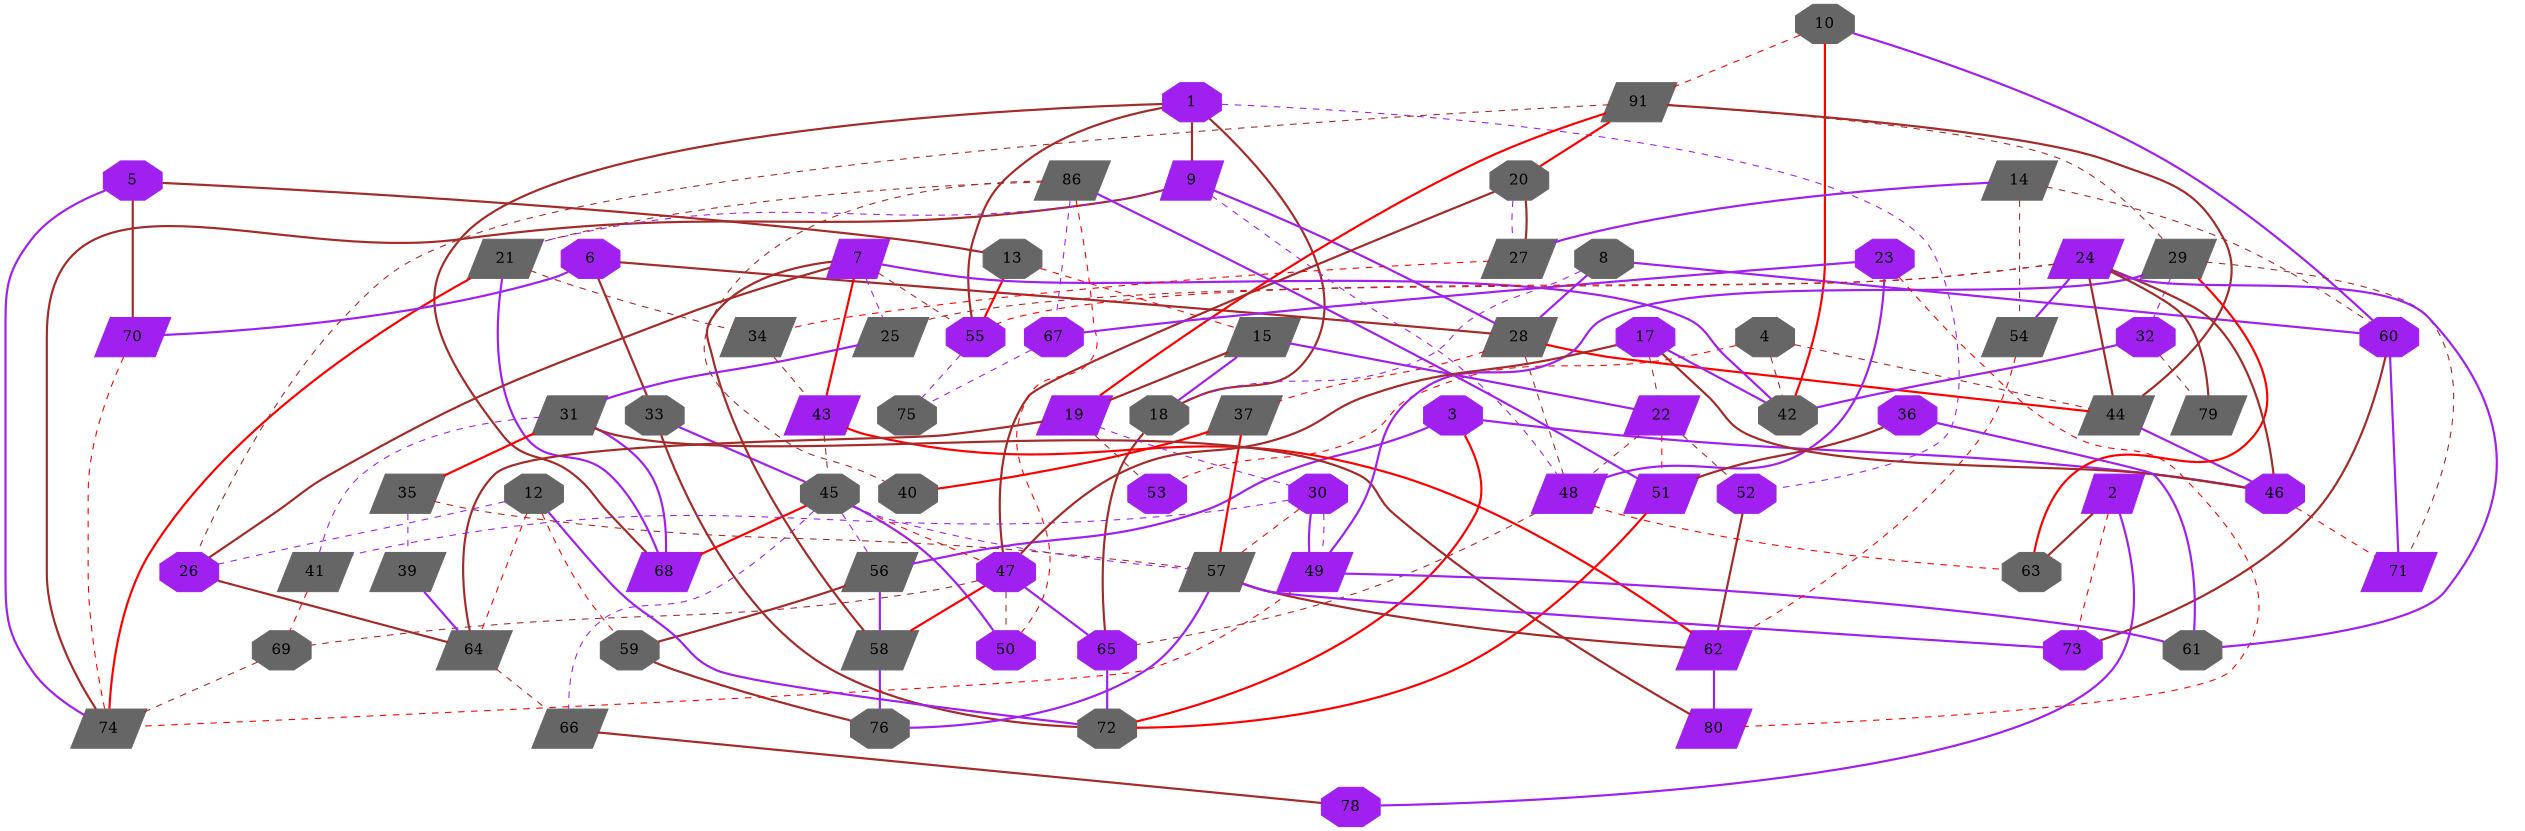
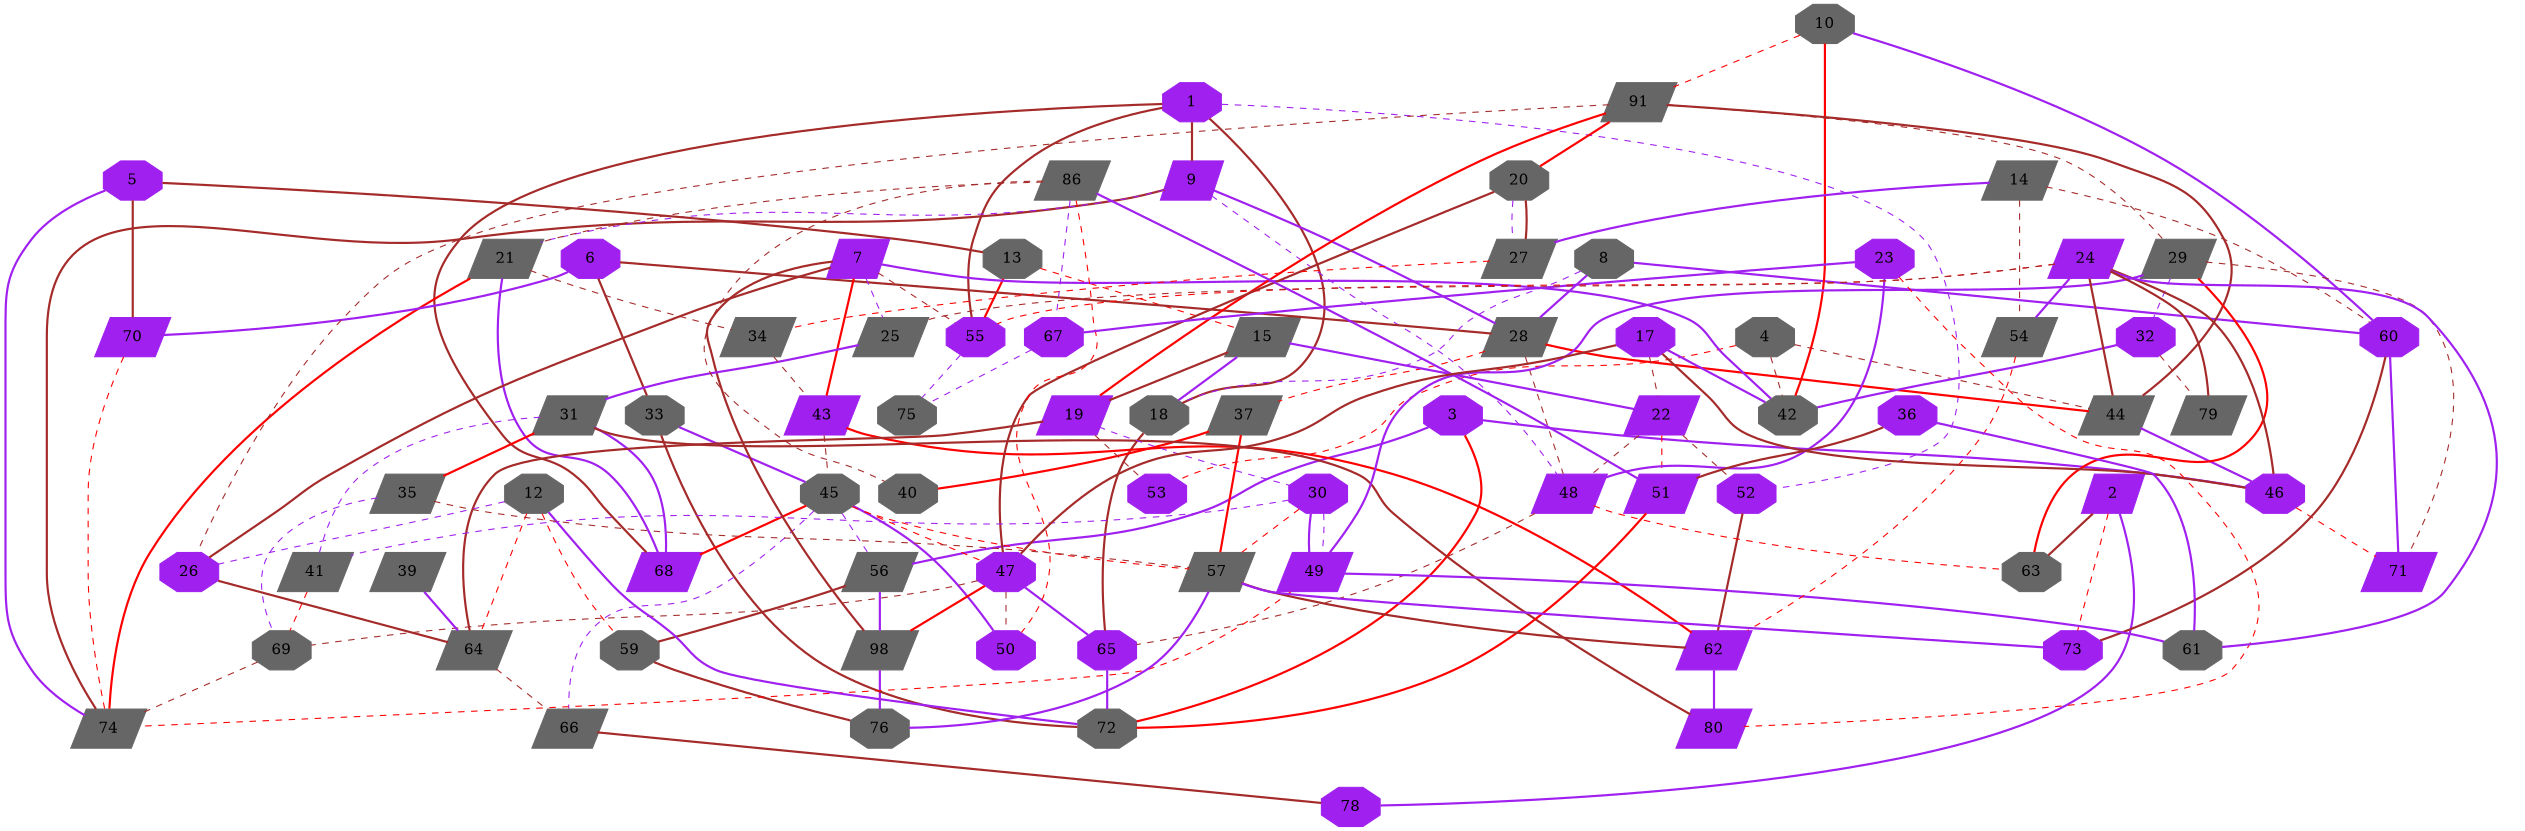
(408, 533) -> (284, 536)
(977, 540) -> (977, 540)
(880, 650) -> (880, 650)
